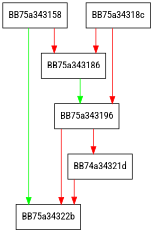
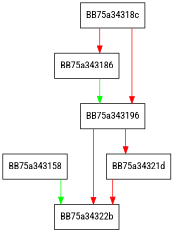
(54, 37) -> none
(100, 167) -> (139, 167)
